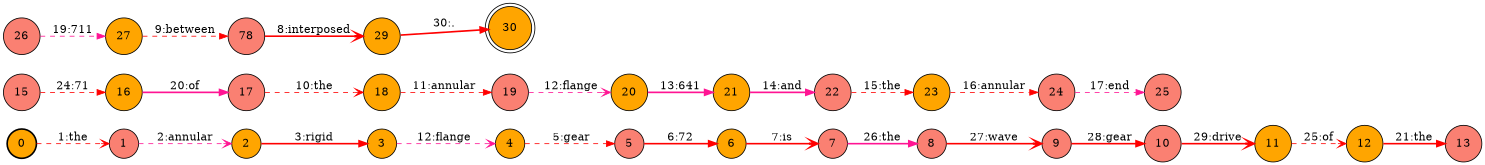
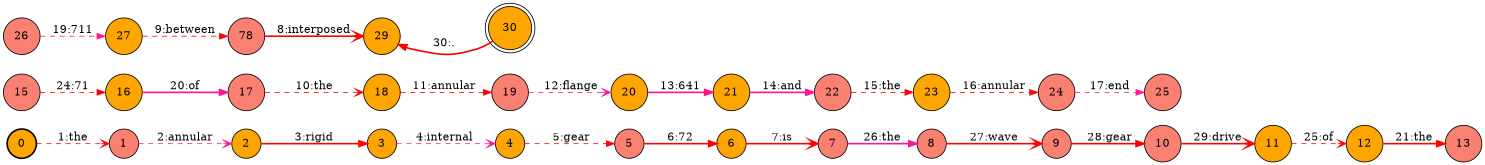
(440, 33) -> (450, 54)
(444, 138) -> (444, 138)
